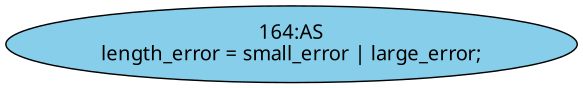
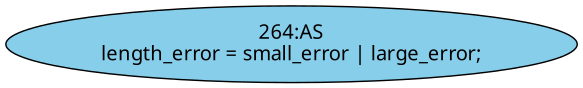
(292, 44) -> (292, 44)
